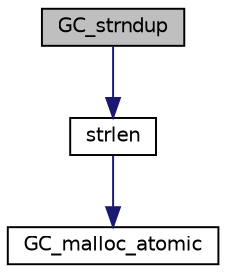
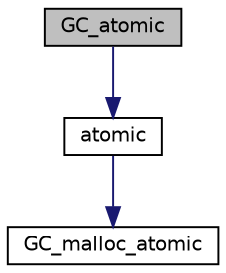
(113, 27) -> (113, 27)
(113, 136) -> (113, 136)
